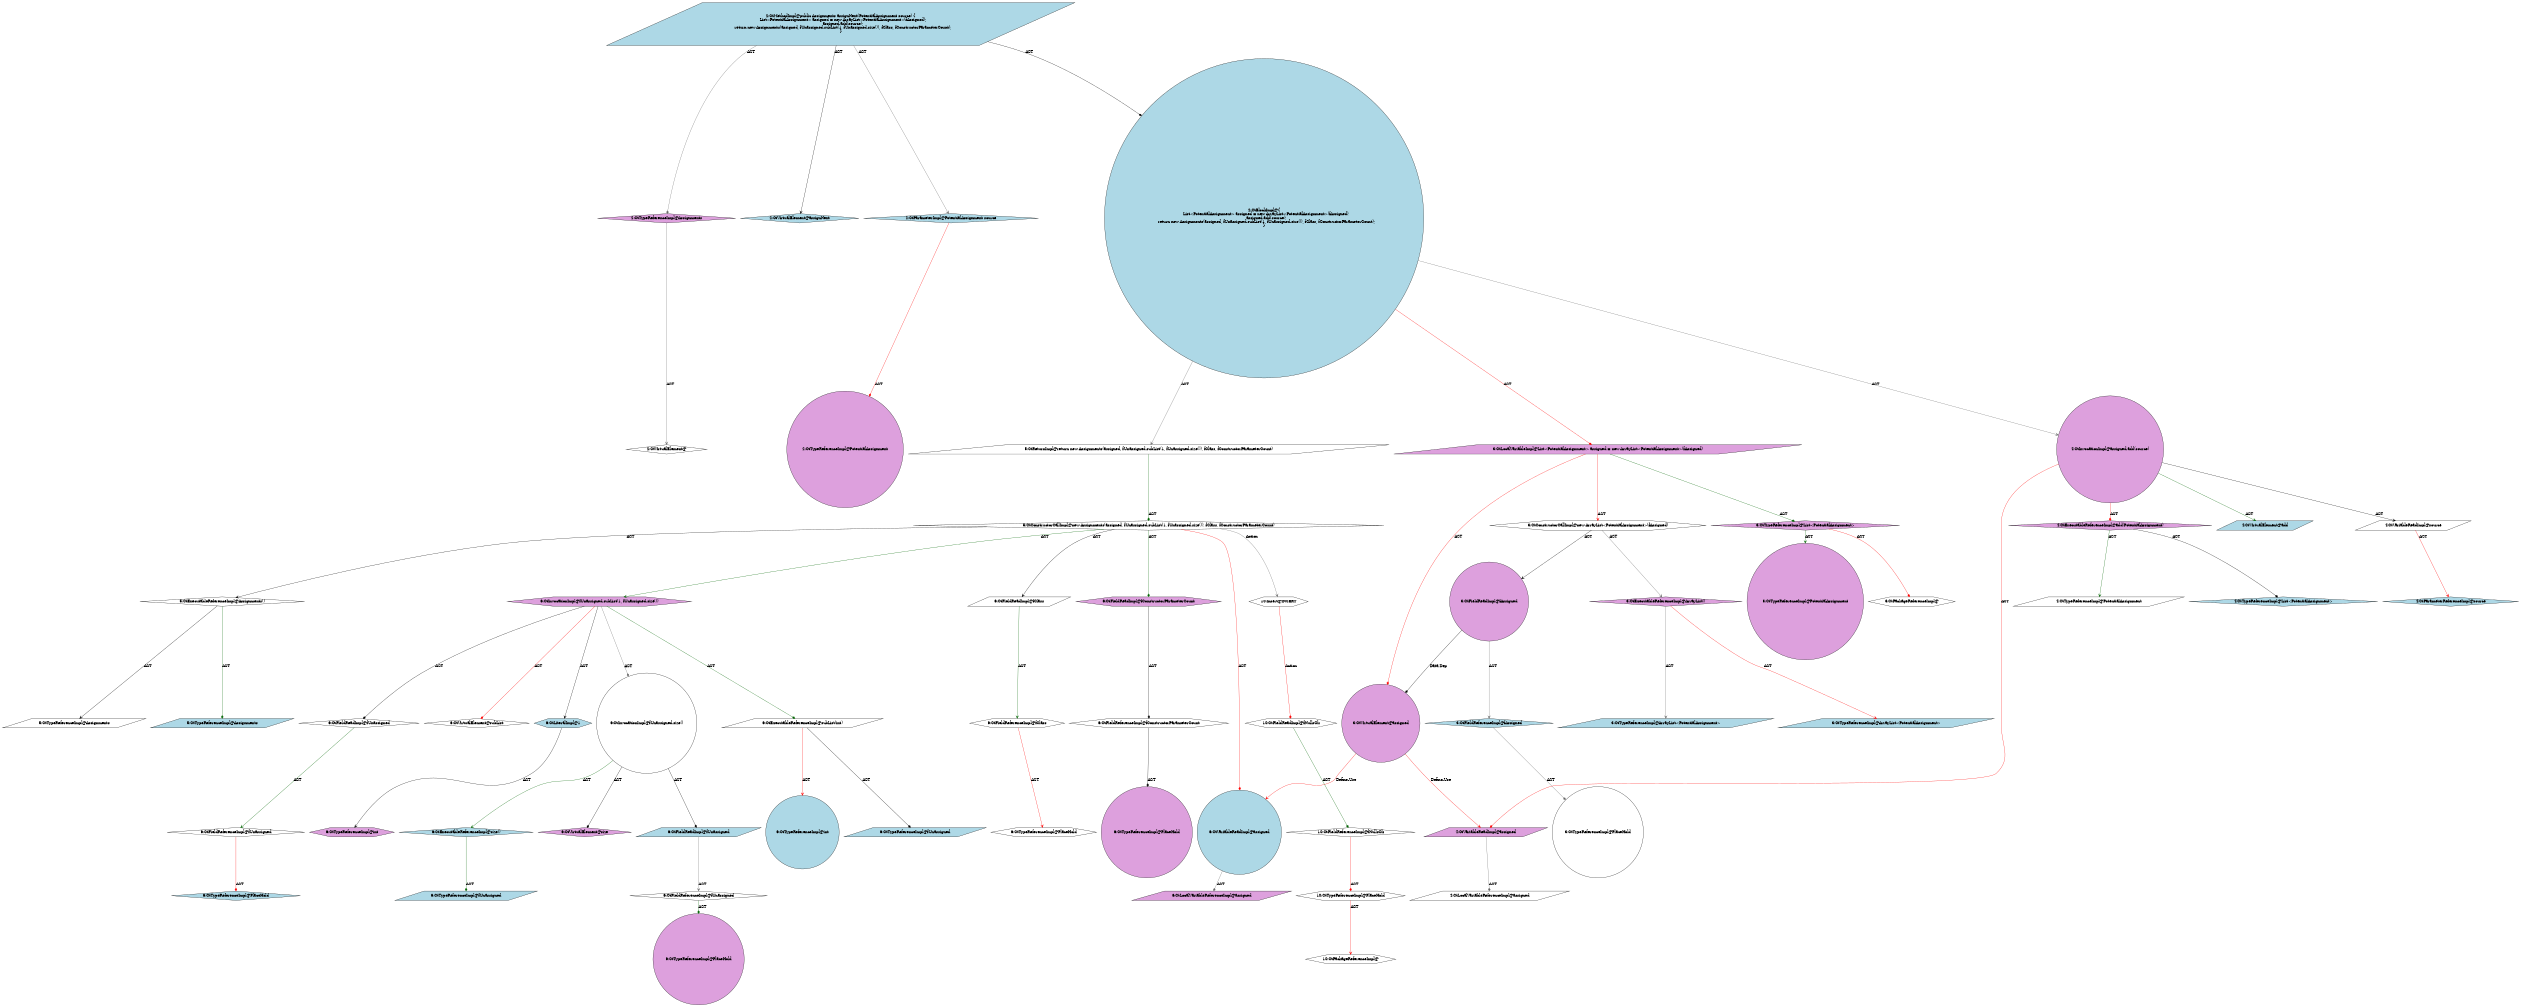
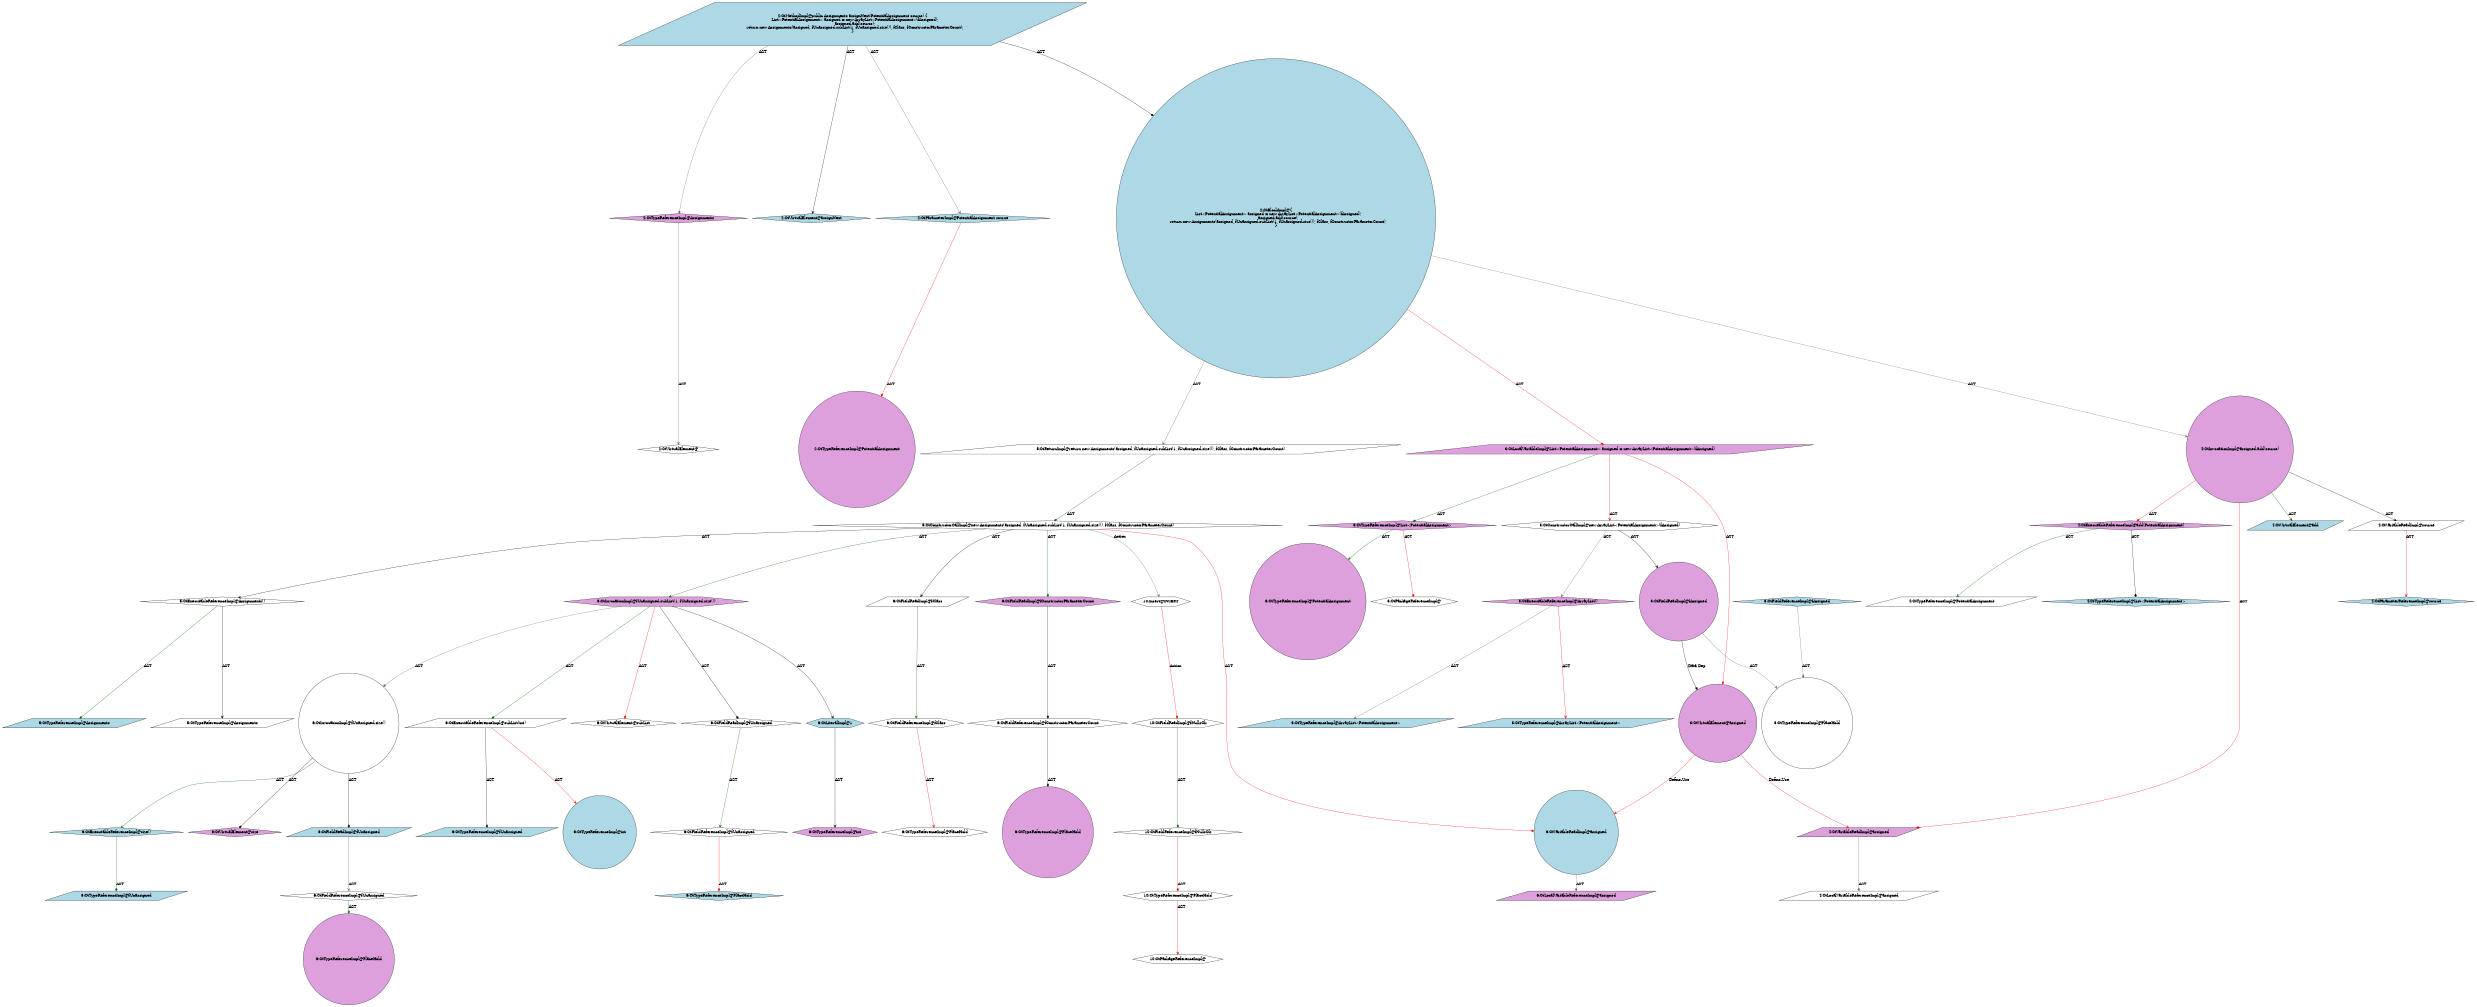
(1489, 678) -> (1737, 664)
